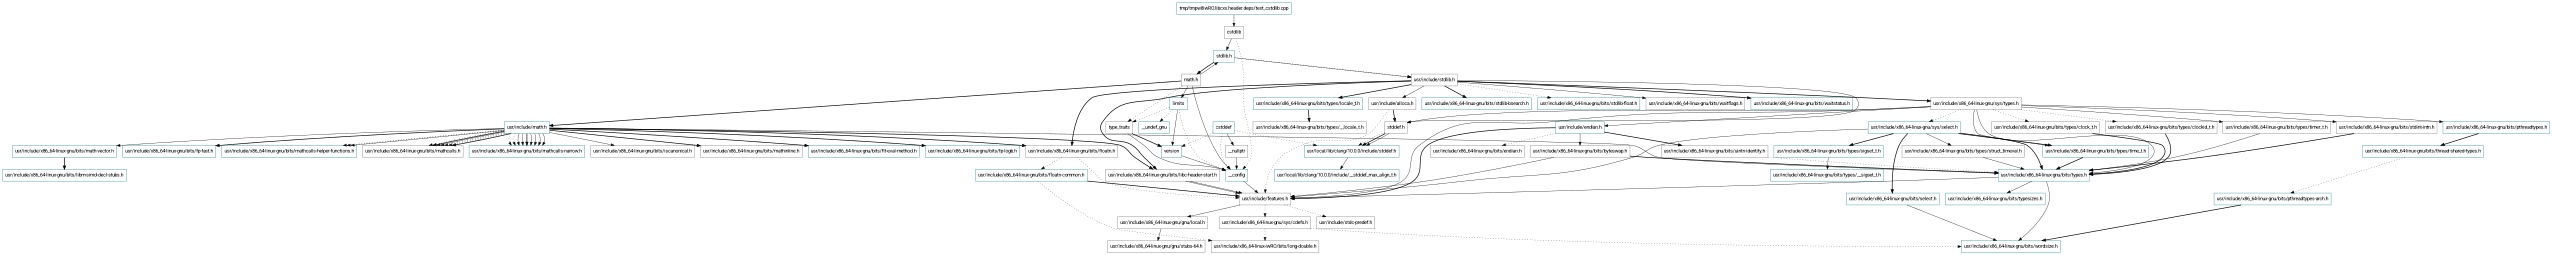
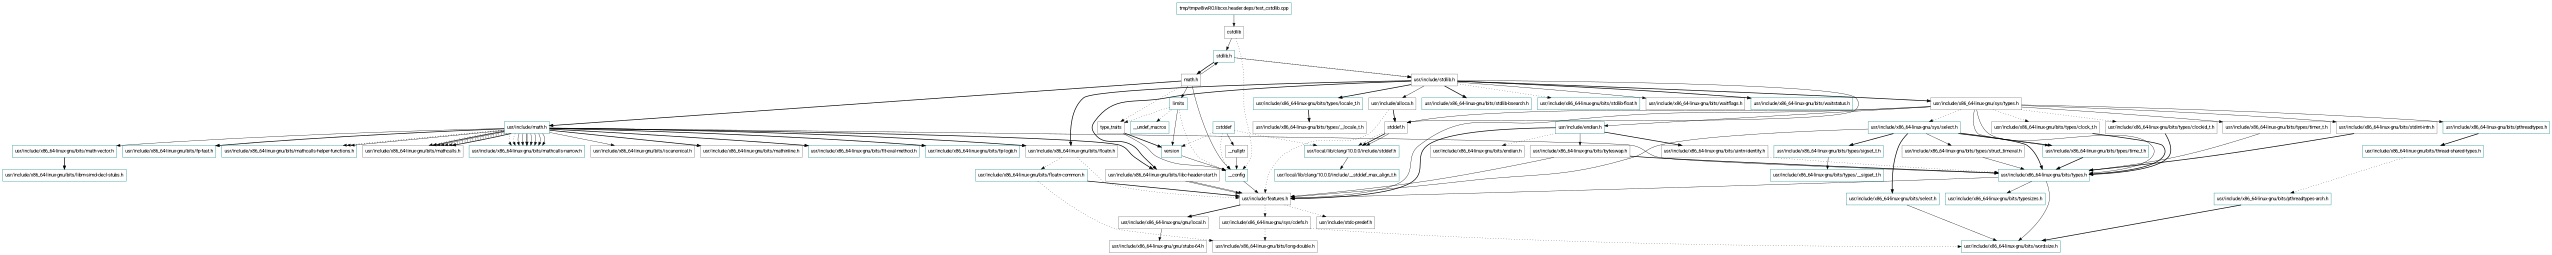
(1154, 128) -> (1150, 128)
(1215, 211) -> (1216, 211)
(1265, 247) -> (1265, 247)
